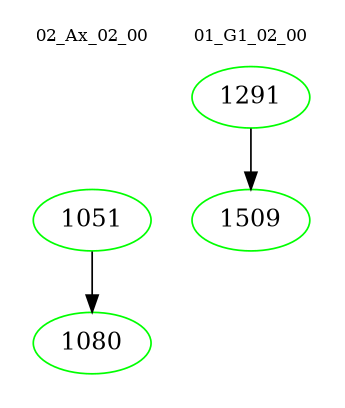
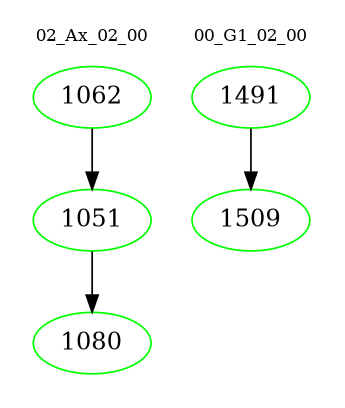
(251, 37) -> (251, 37)
none -> (92, 97)
(251, 97) -> (251, 97)
